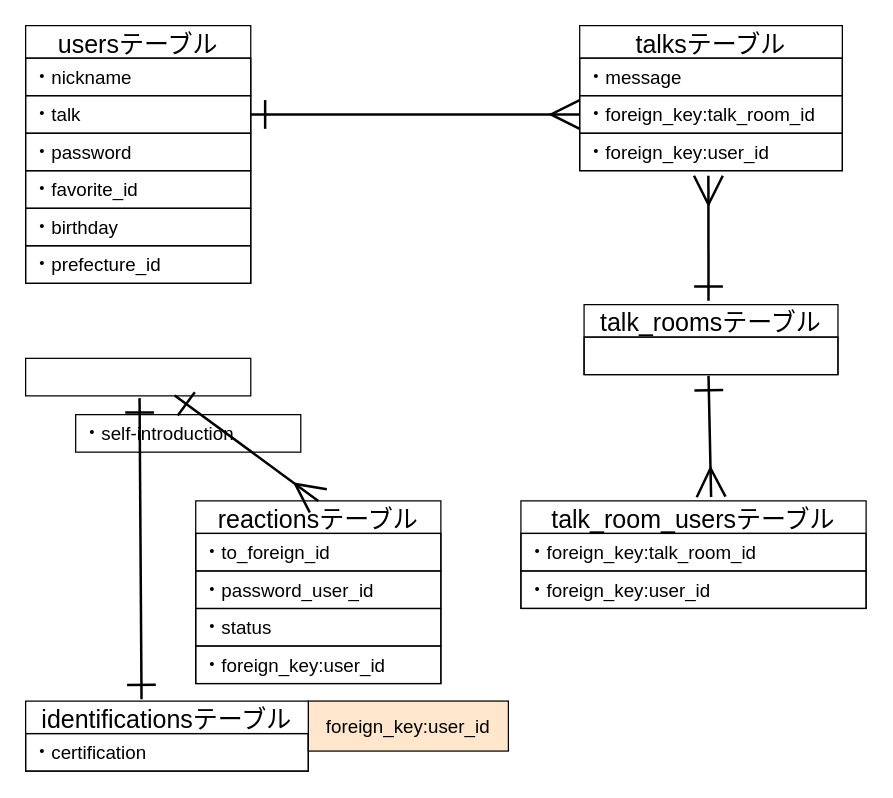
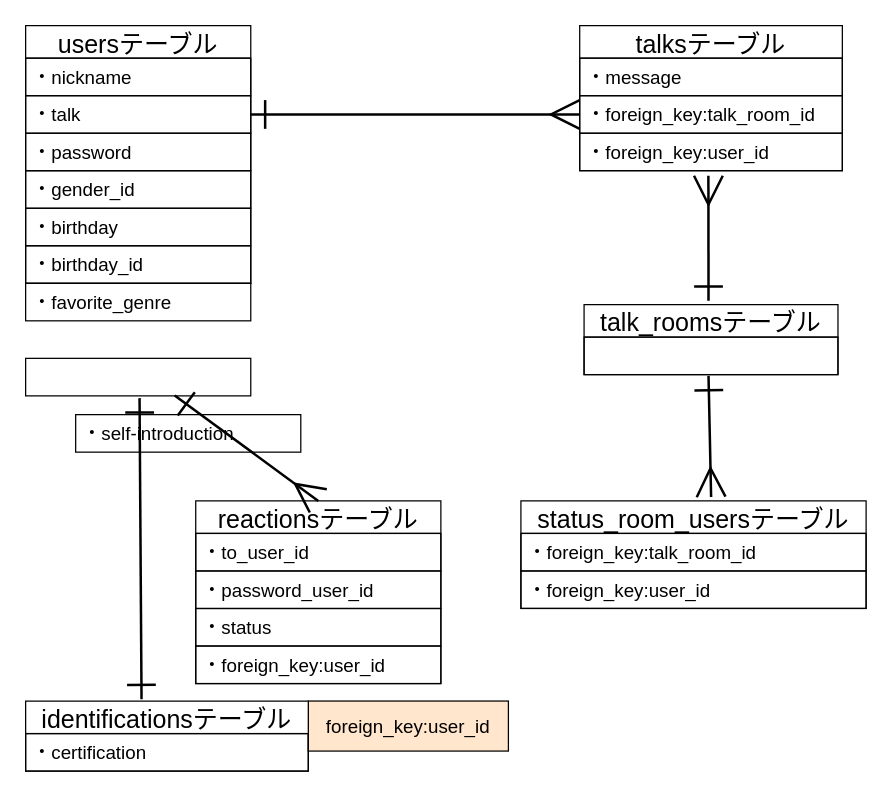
(95, 190) -> (87, 190)
(108, 265) -> (95, 265)
none -> (138, 302)
(693, 519) -> (693, 519)
(275, 553) -> (262, 553)
